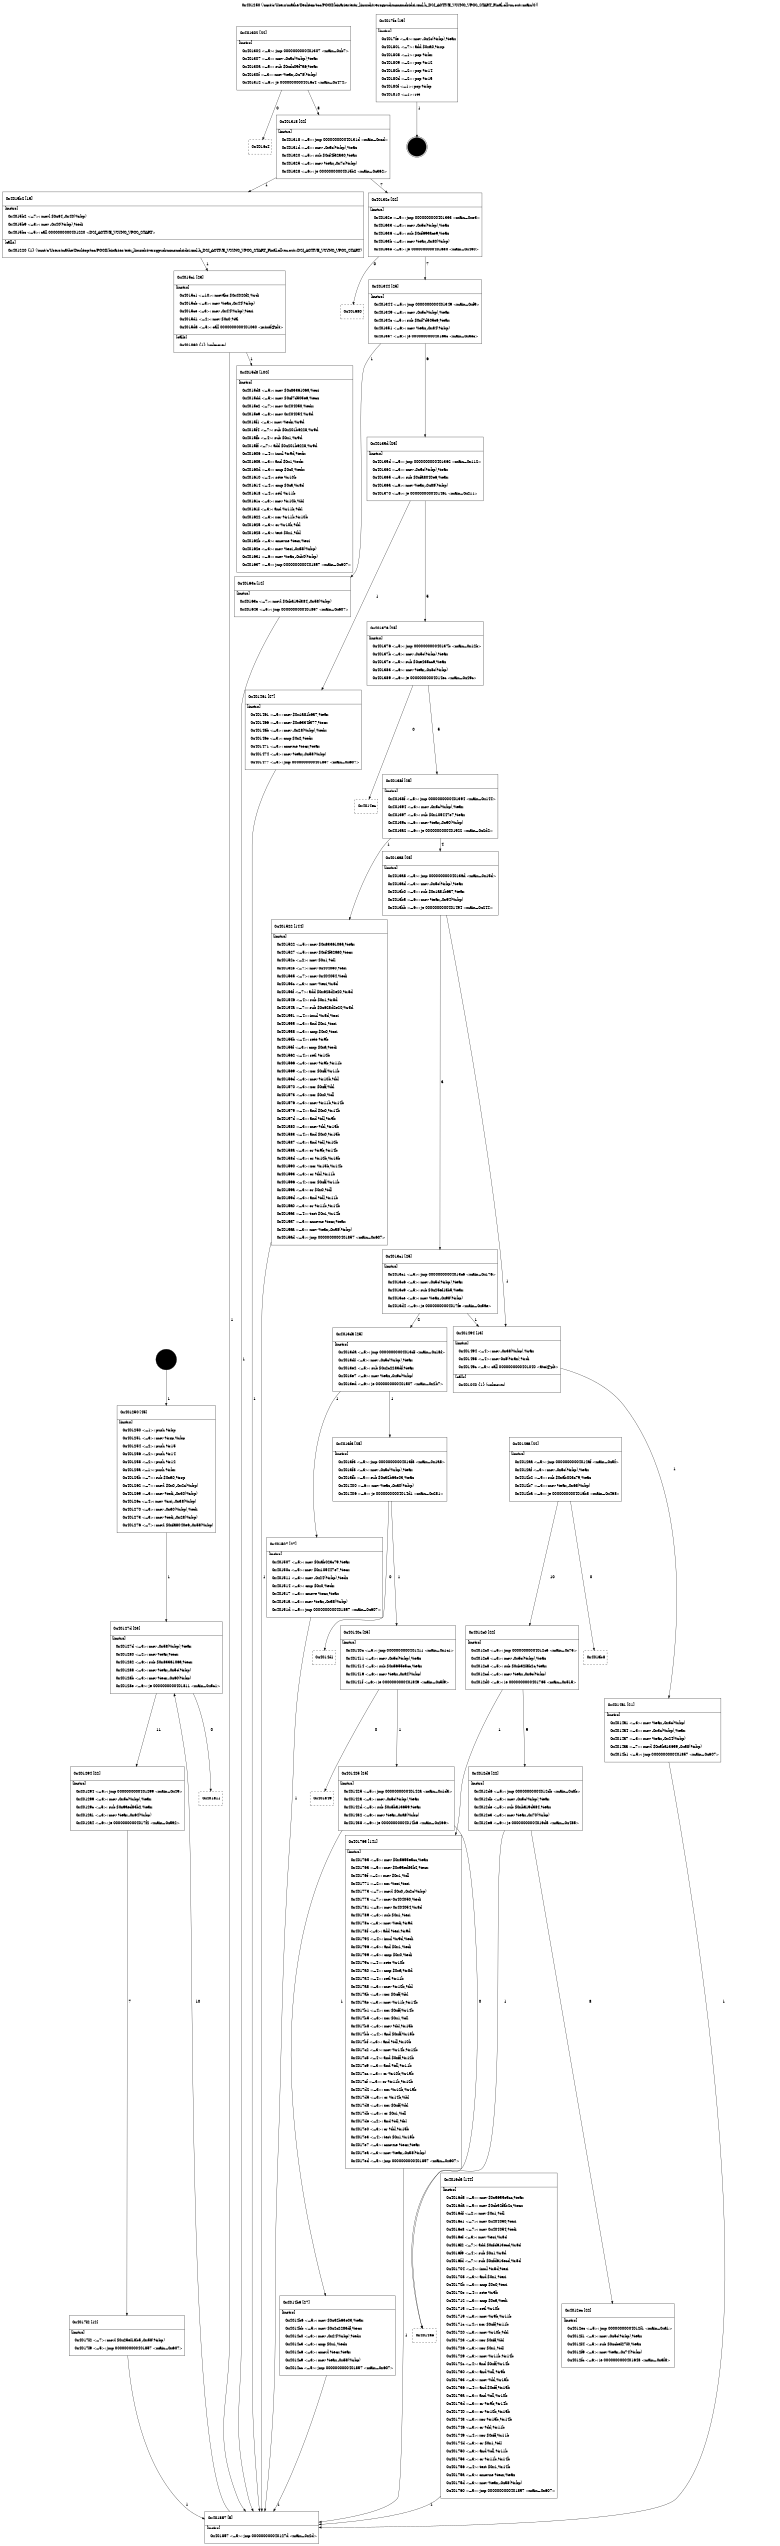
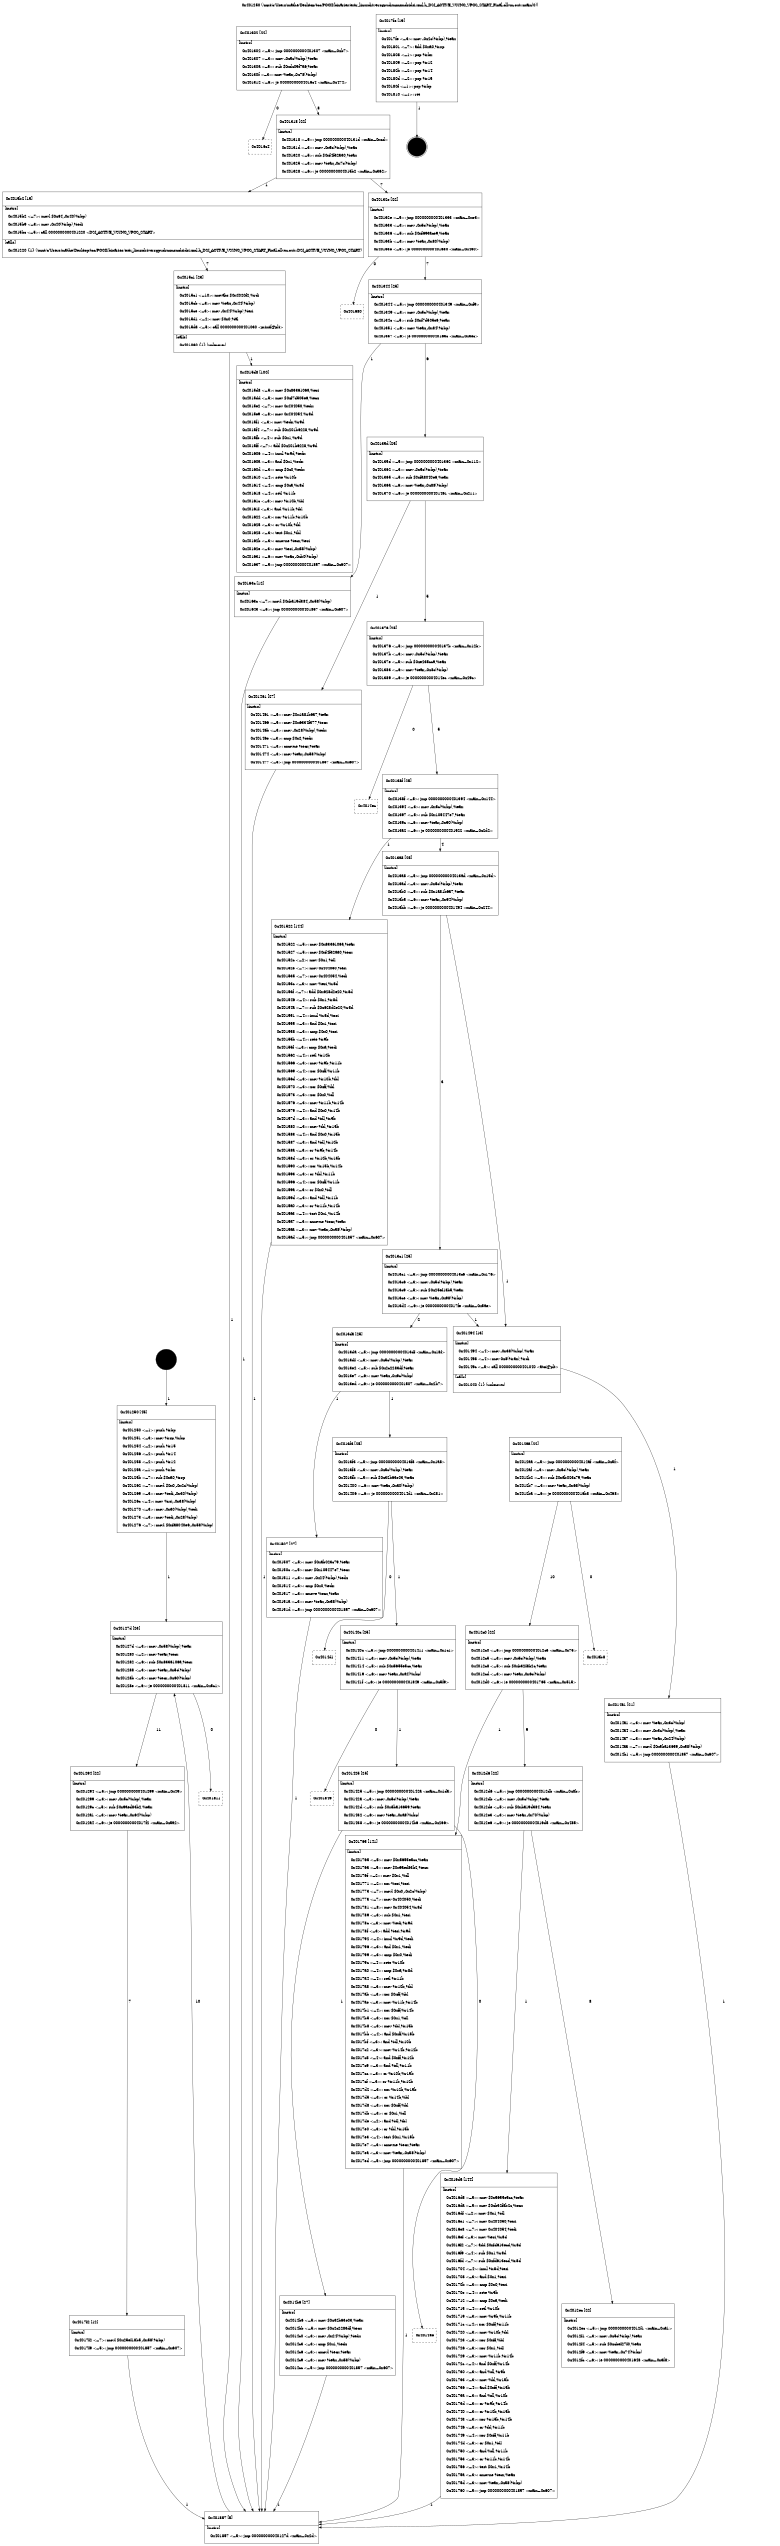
(207, 264) -> (207, 264)
(495, 2102) -> (516, 2001)
